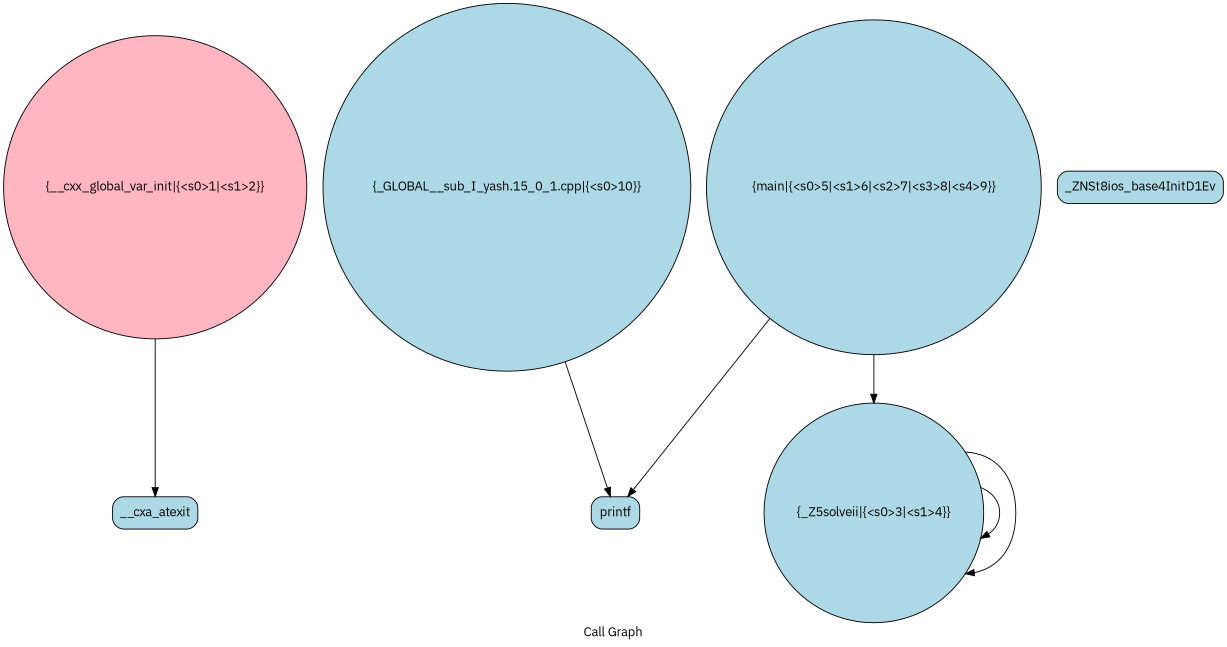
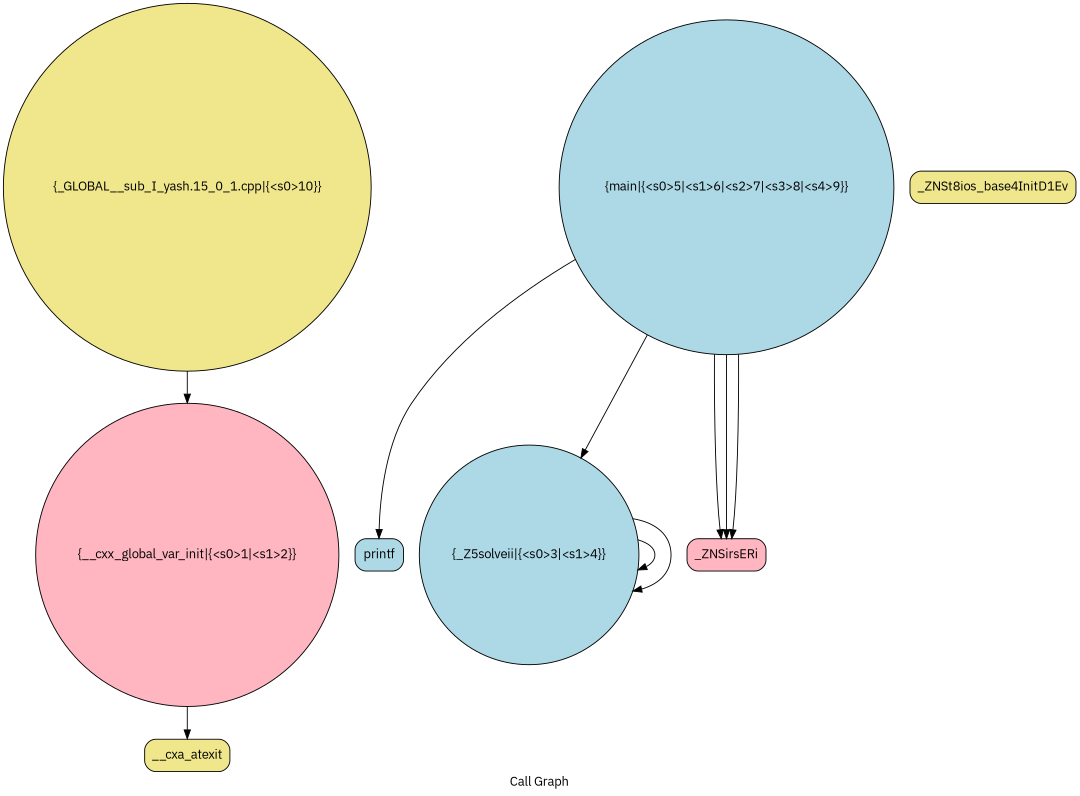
(507, 187) -> (187, 187)
(1140, 187) -> (993, 187)
(586, 425) -> (187, 382)
(155, 513) -> (187, 755)
none -> (727, 555)
